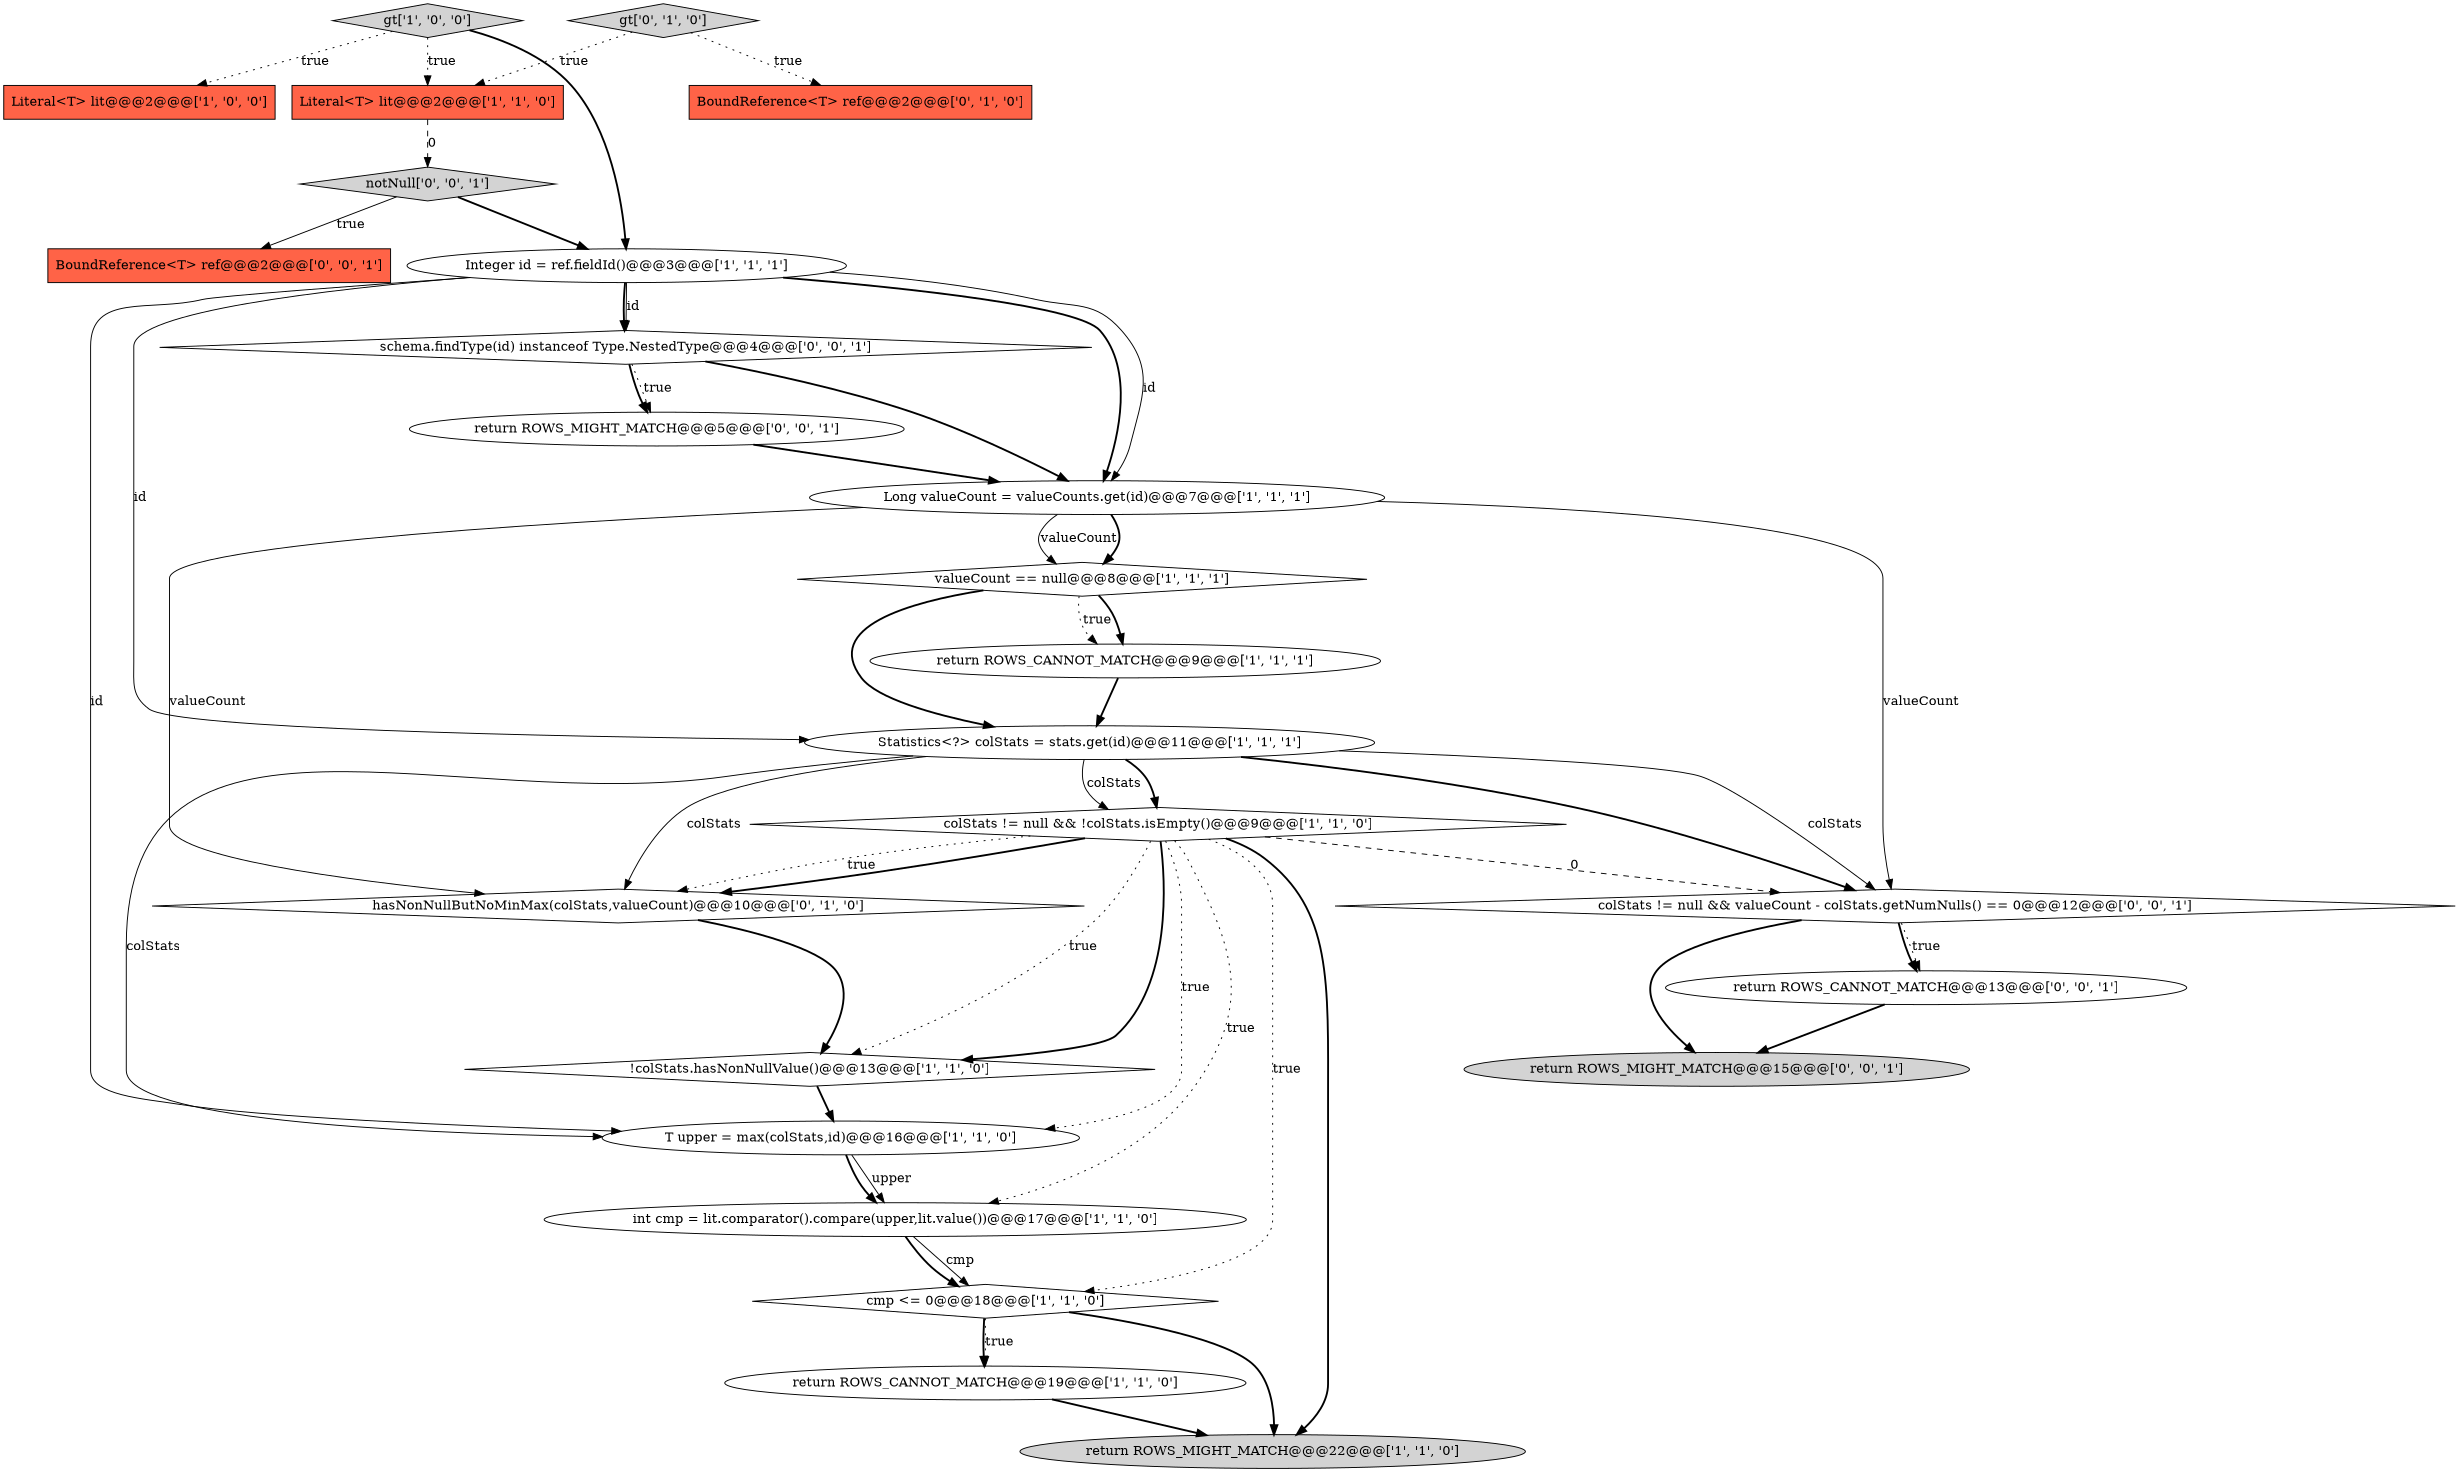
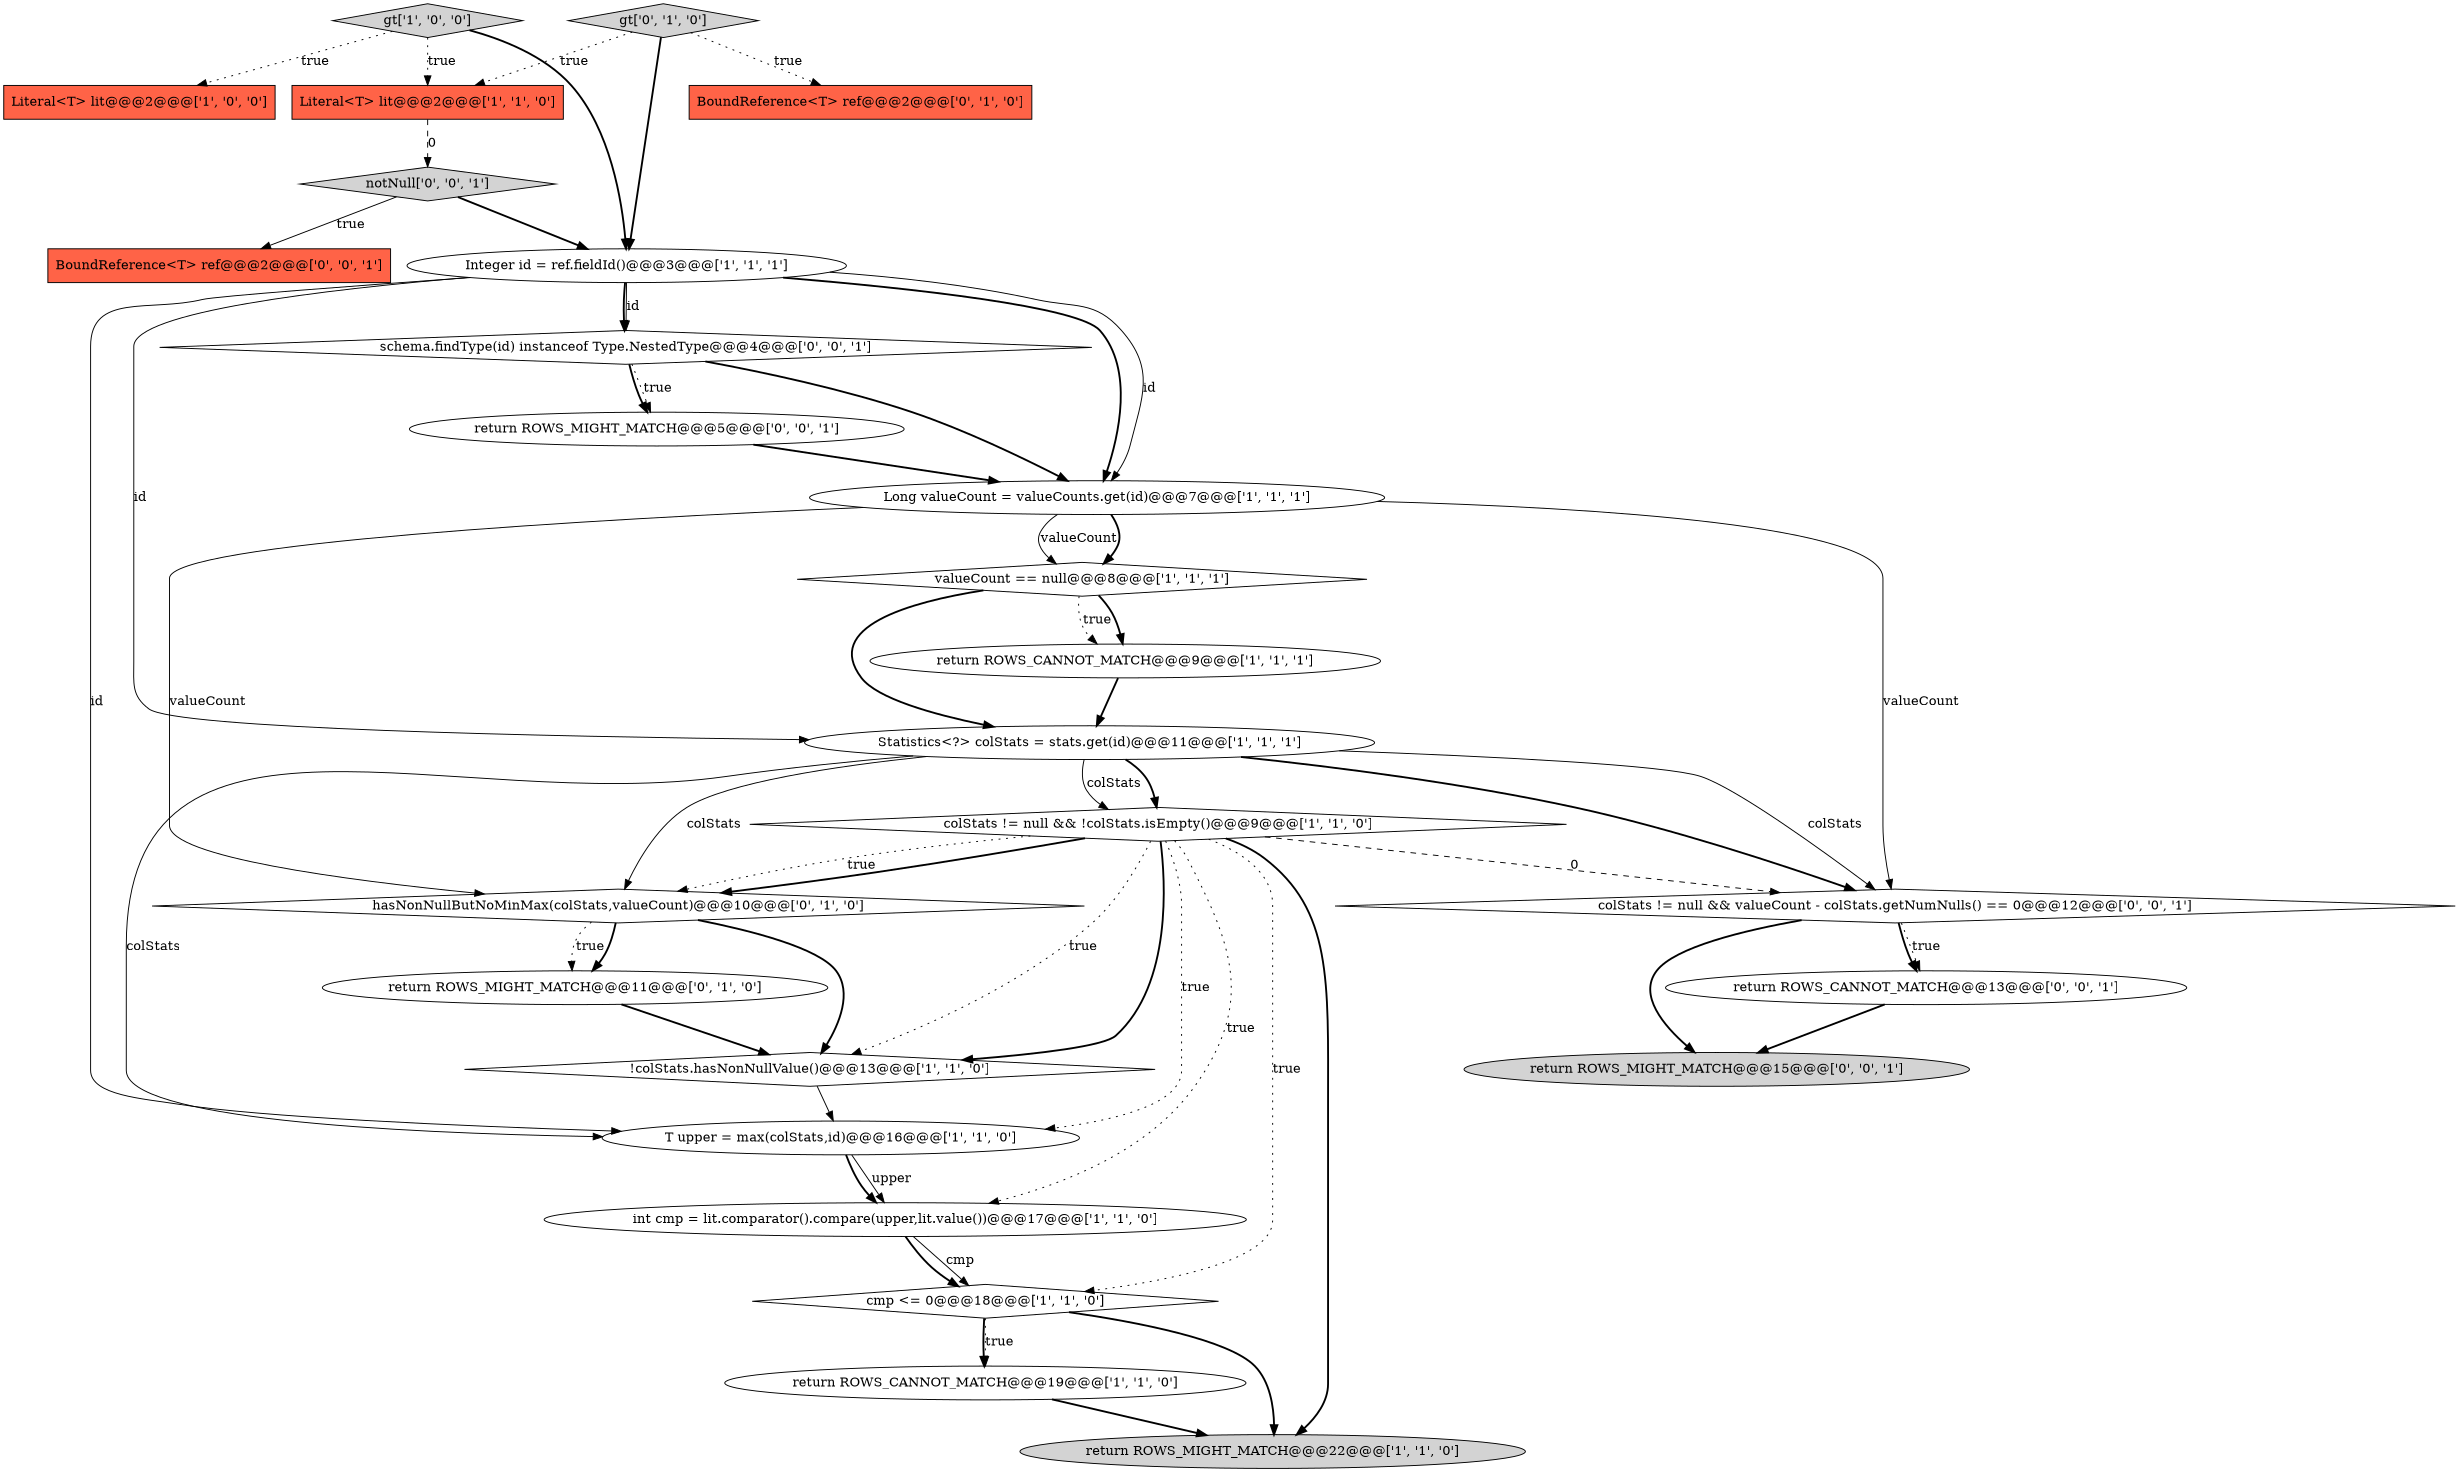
none -> (646, 138)
none -> (575, 988)
(823, 1099) -> (823, 1099)
